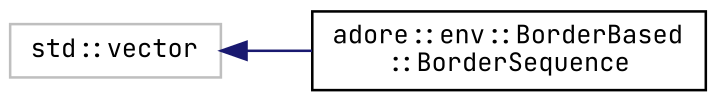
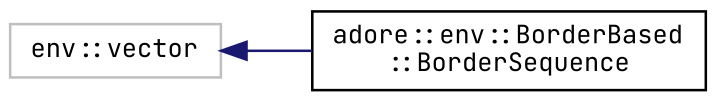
(116, 51) -> (116, 51)
